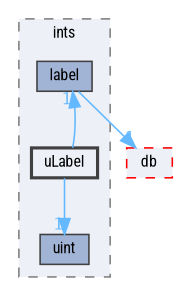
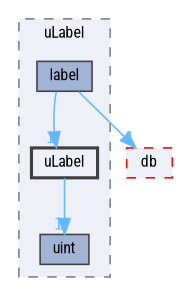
(65, 34) -> (65, 34)
(75, 128) -> (54, 112)
